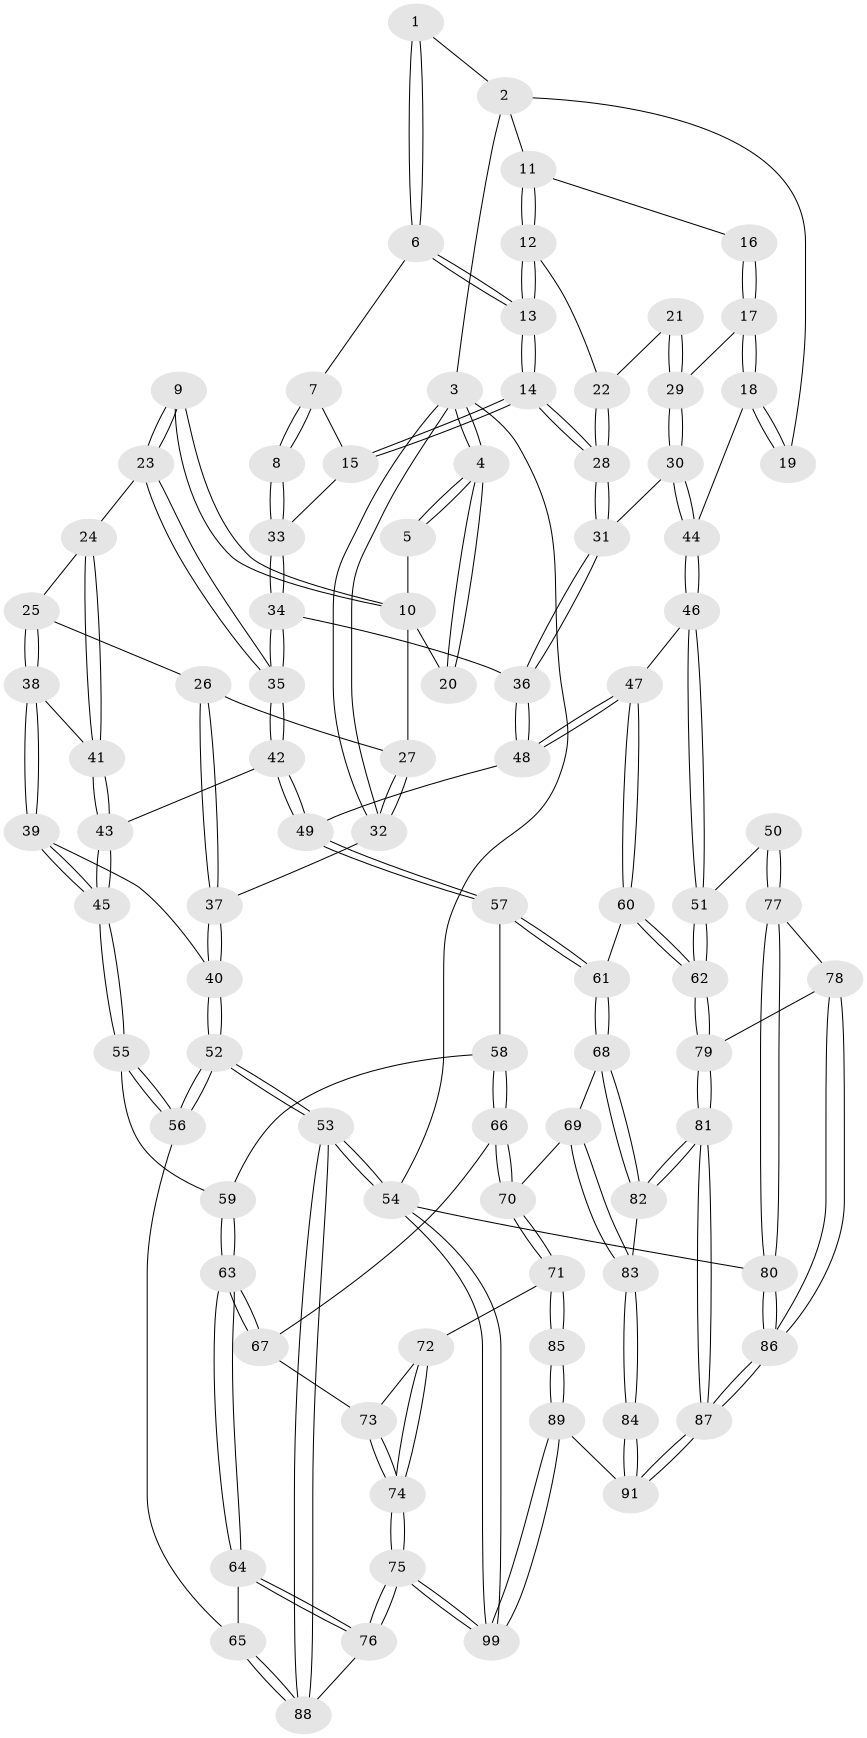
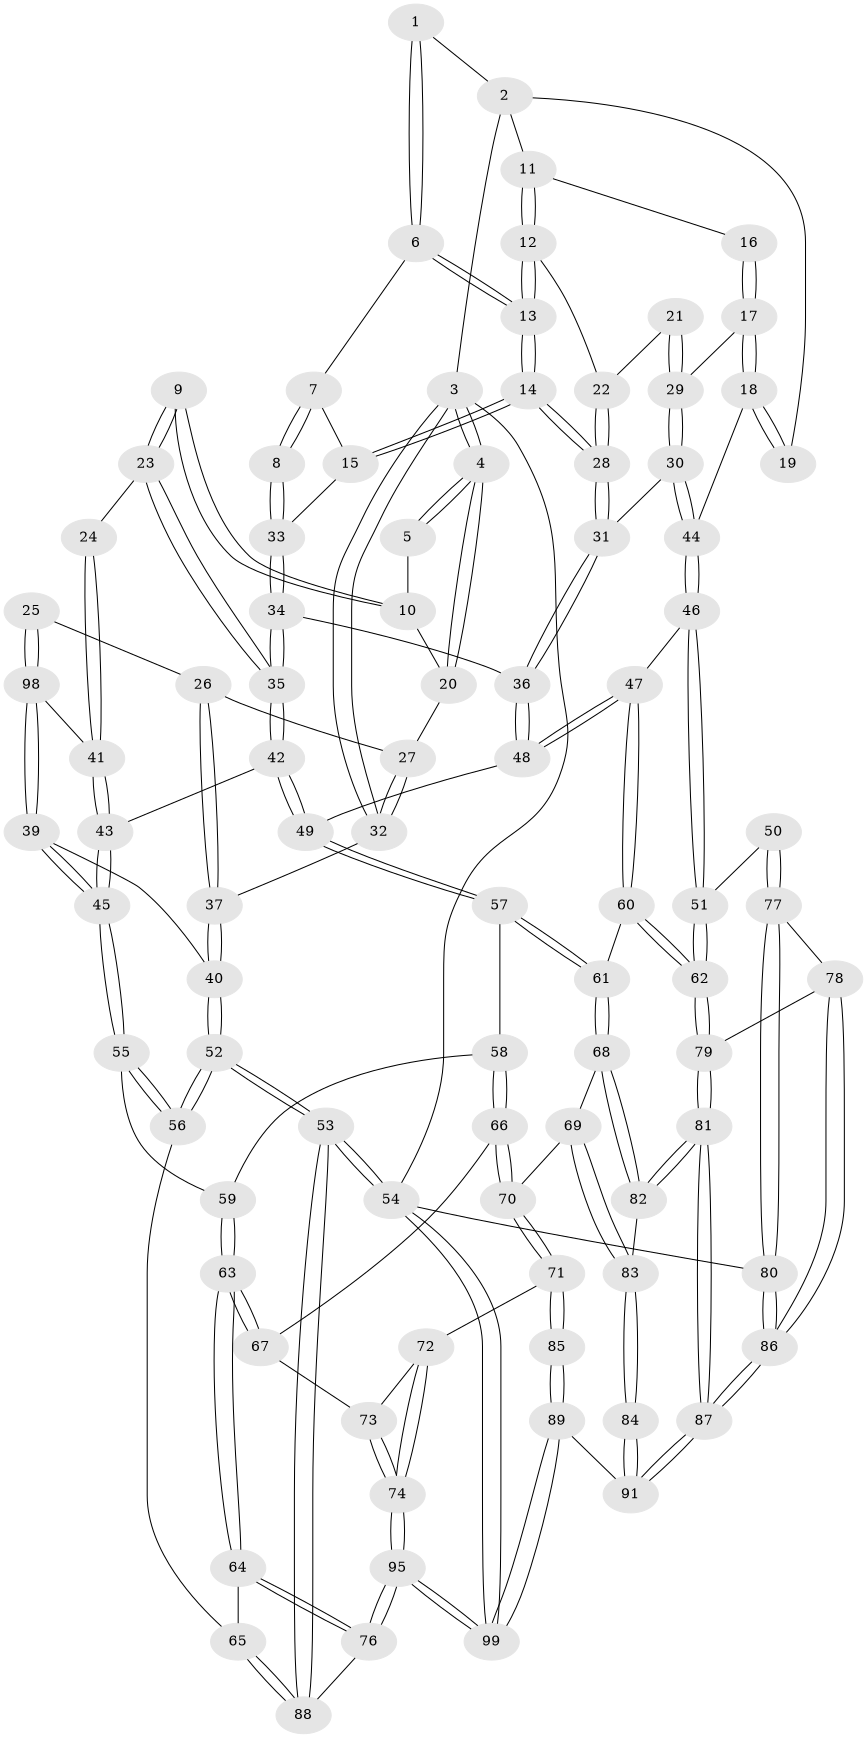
(60, 574) -> none
(32, 685) -> (32, 685)
(408, 685) -> (428, 722)
(398, 1568) -> (398, 1568)
